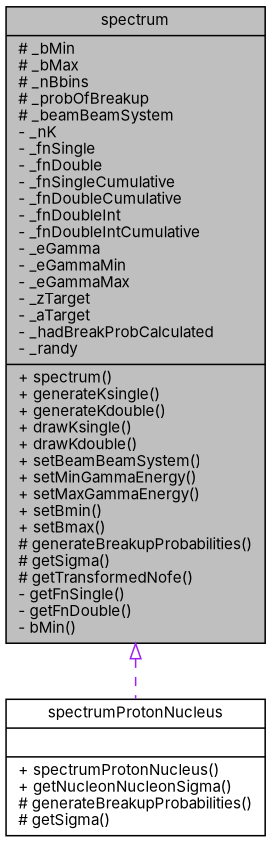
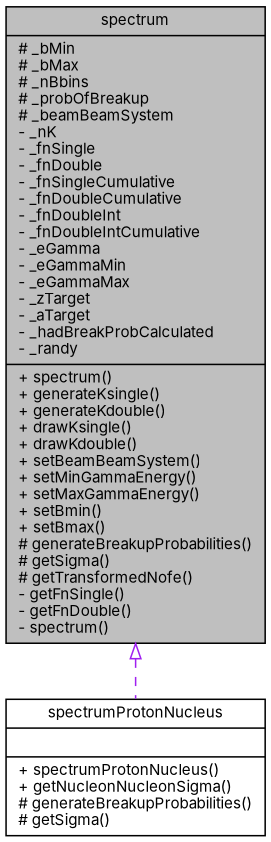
(48, 628) -> (64, 628)
